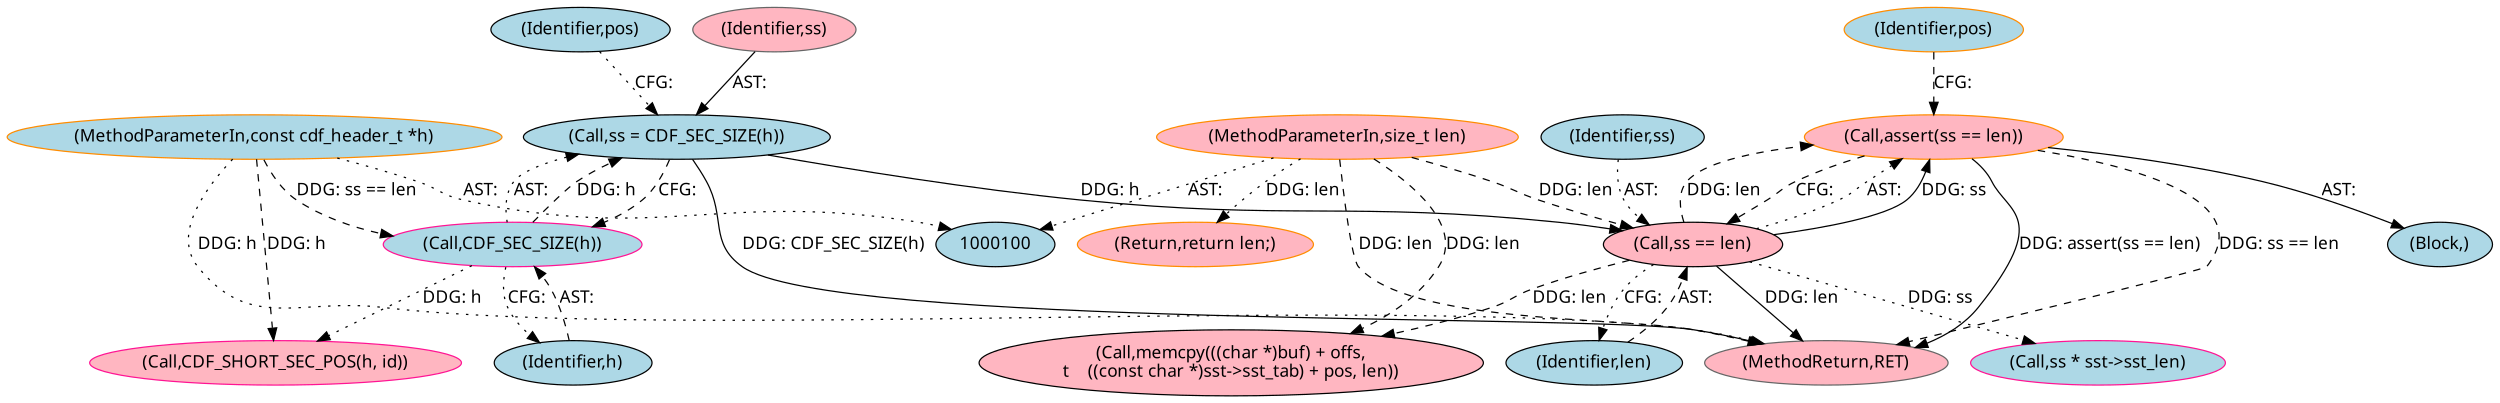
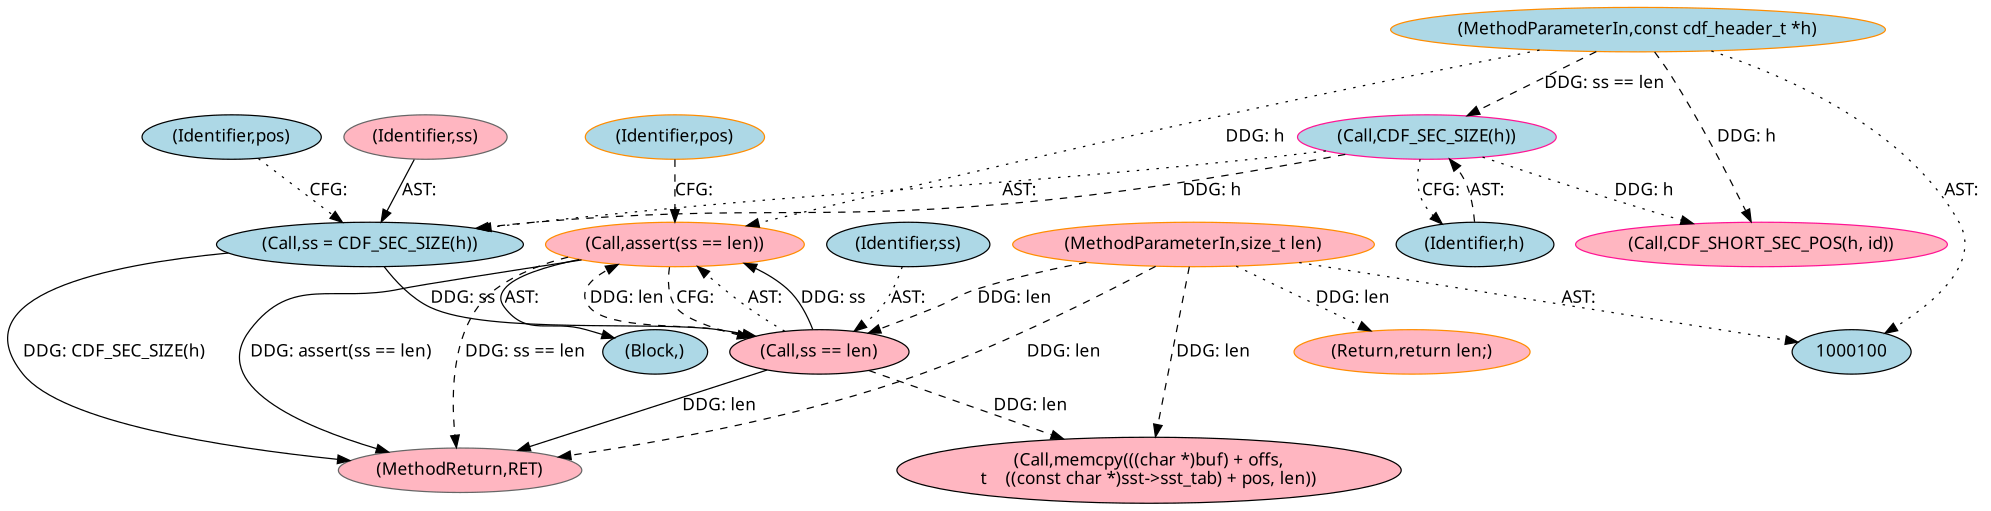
(1111, 191) -> (463, 298)
(644, 198) -> none
(907, 319) -> (1148, 132)
(1594, 363) -> none
(2098, 363) -> none
